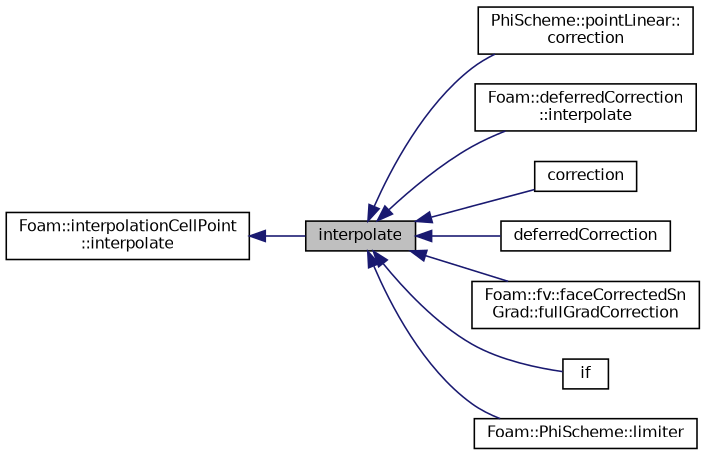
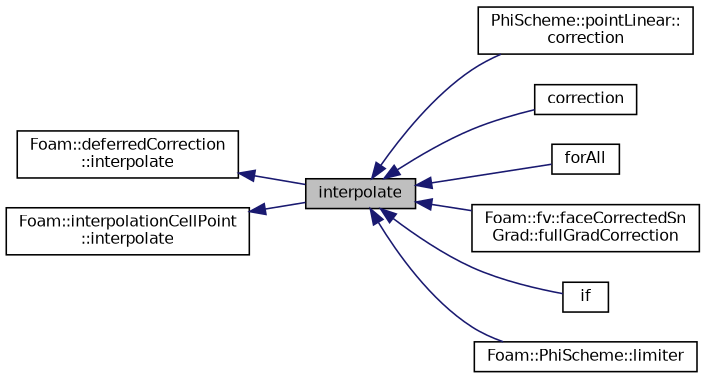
(444, 165) -> (280, 180)
(586, 236) -> (586, 159)
